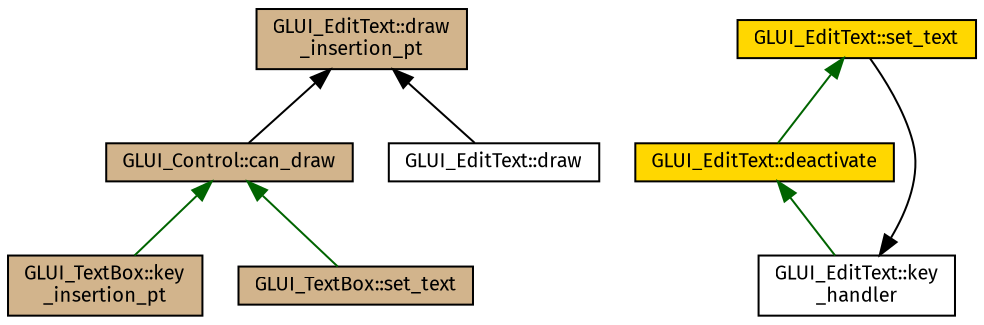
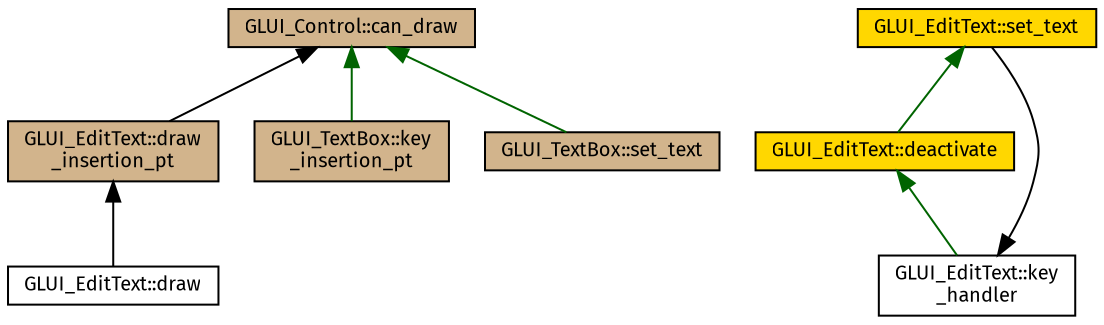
(282, 113) -> (234, 89)
